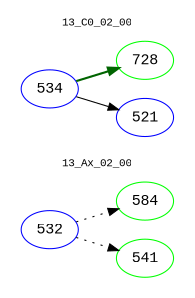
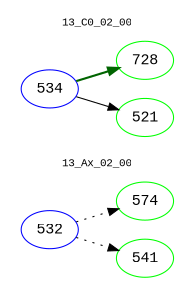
(145, 117) -> (145, 117)
(145, 201) -> (145, 201)
